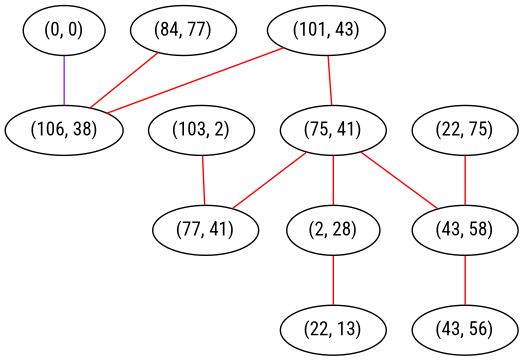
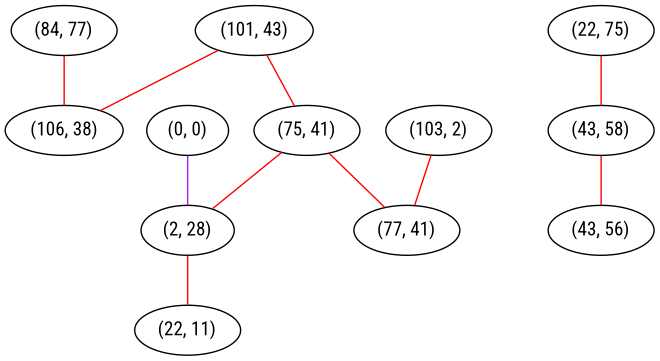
(64, 81) -> (188, 181)
(399, 180) -> none
(333, 330) -> (188, 330)
